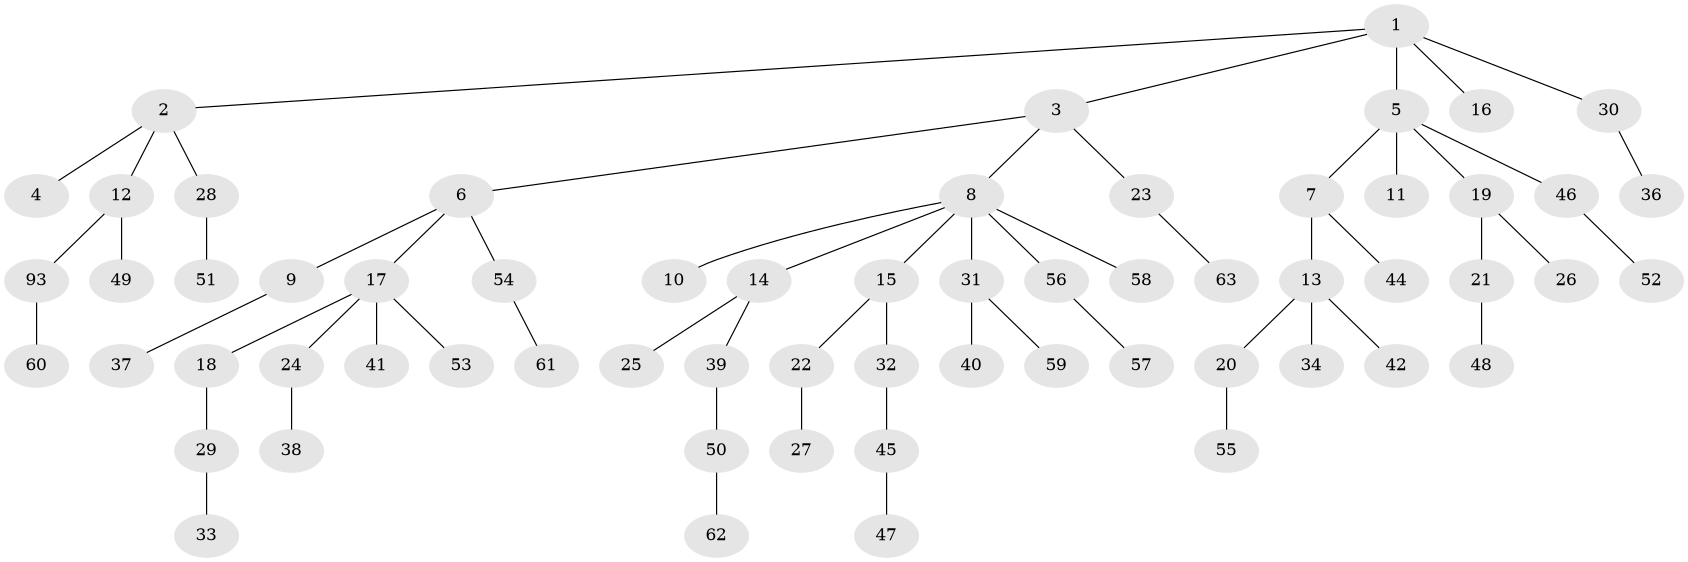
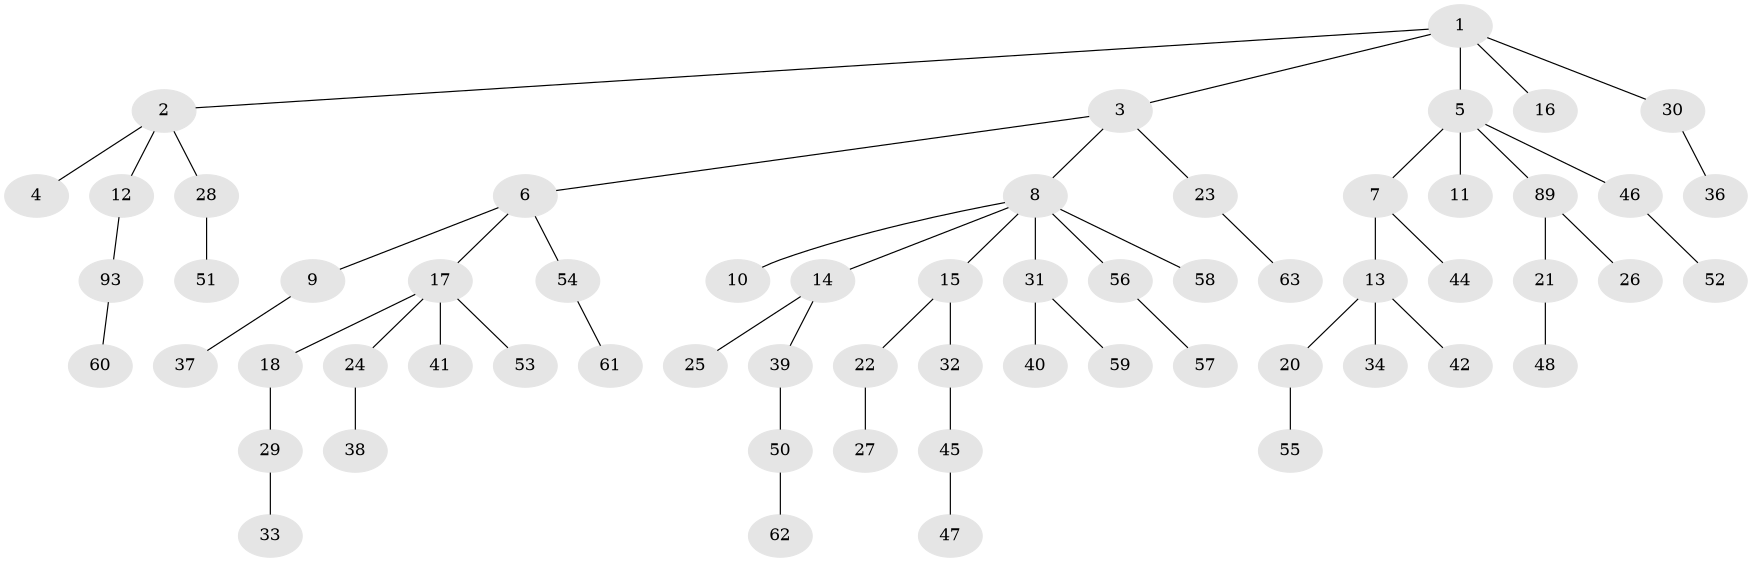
(1482, 196) -> (1545, 196)
(122, 281) -> none
